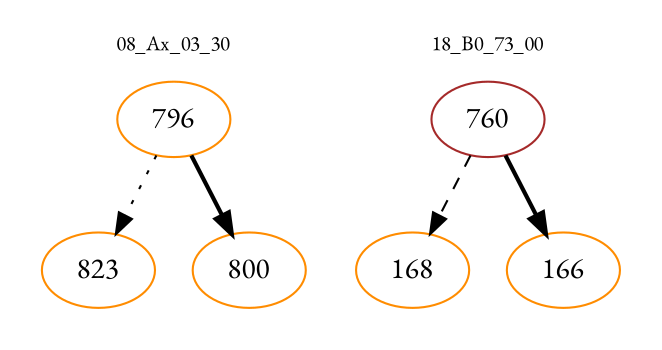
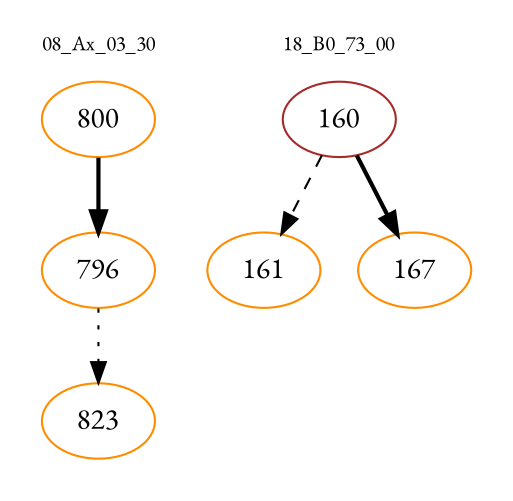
(488, 119) -> (339, 119)
(207, 185) -> (98, 185)
(413, 270) -> (264, 270)
(563, 270) -> (415, 270)
